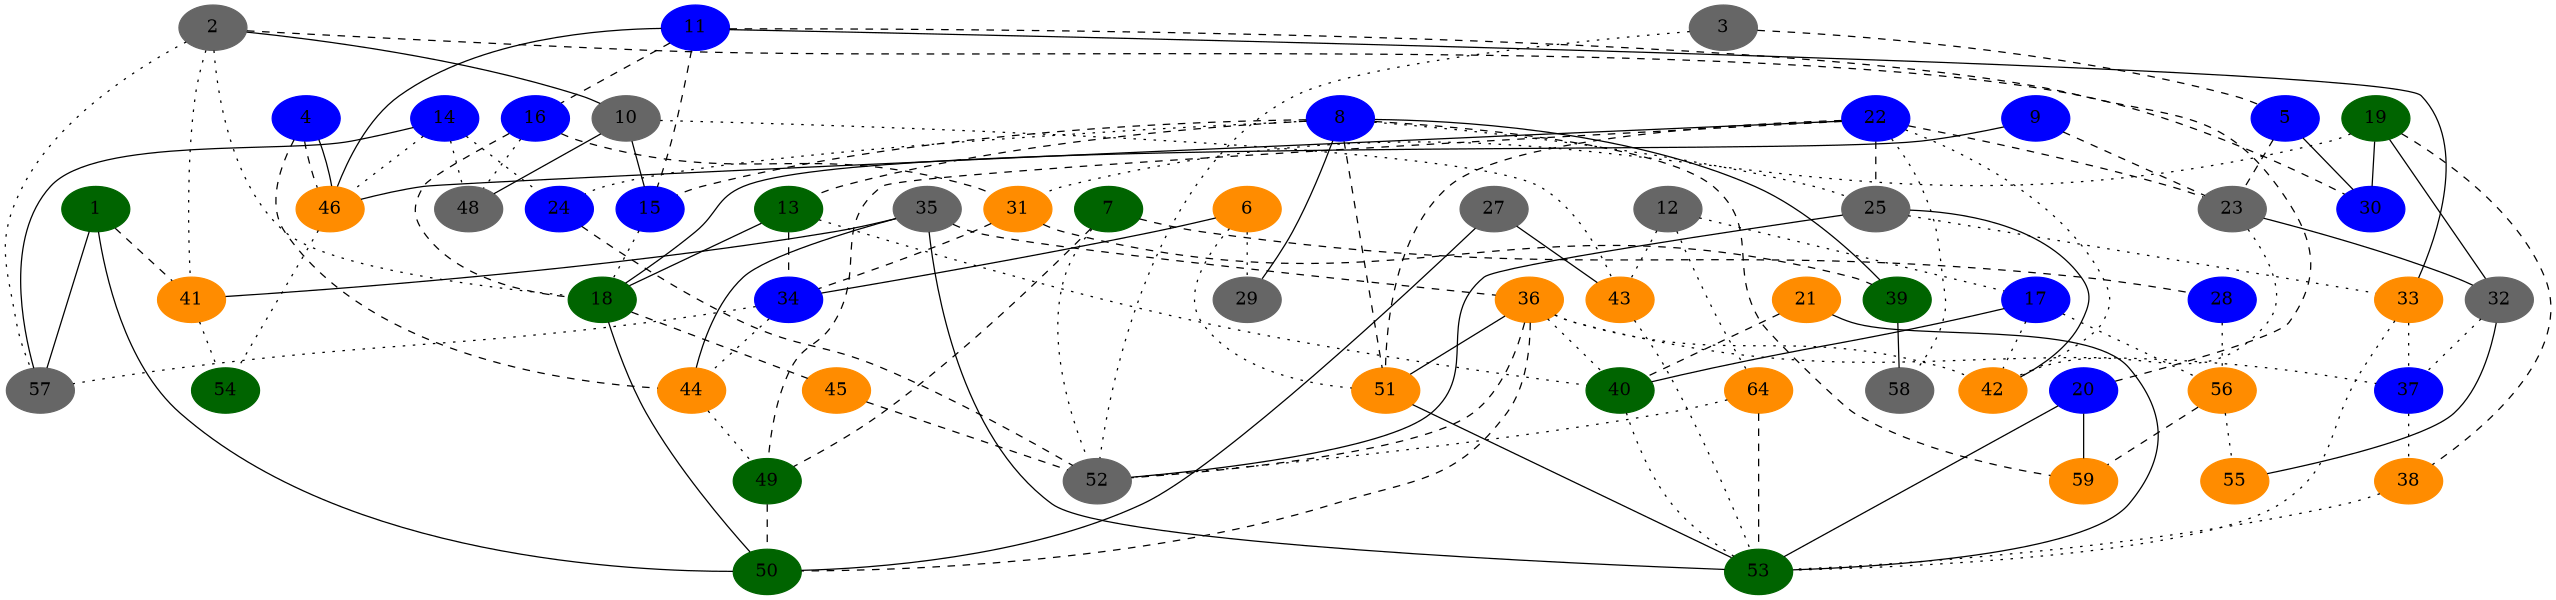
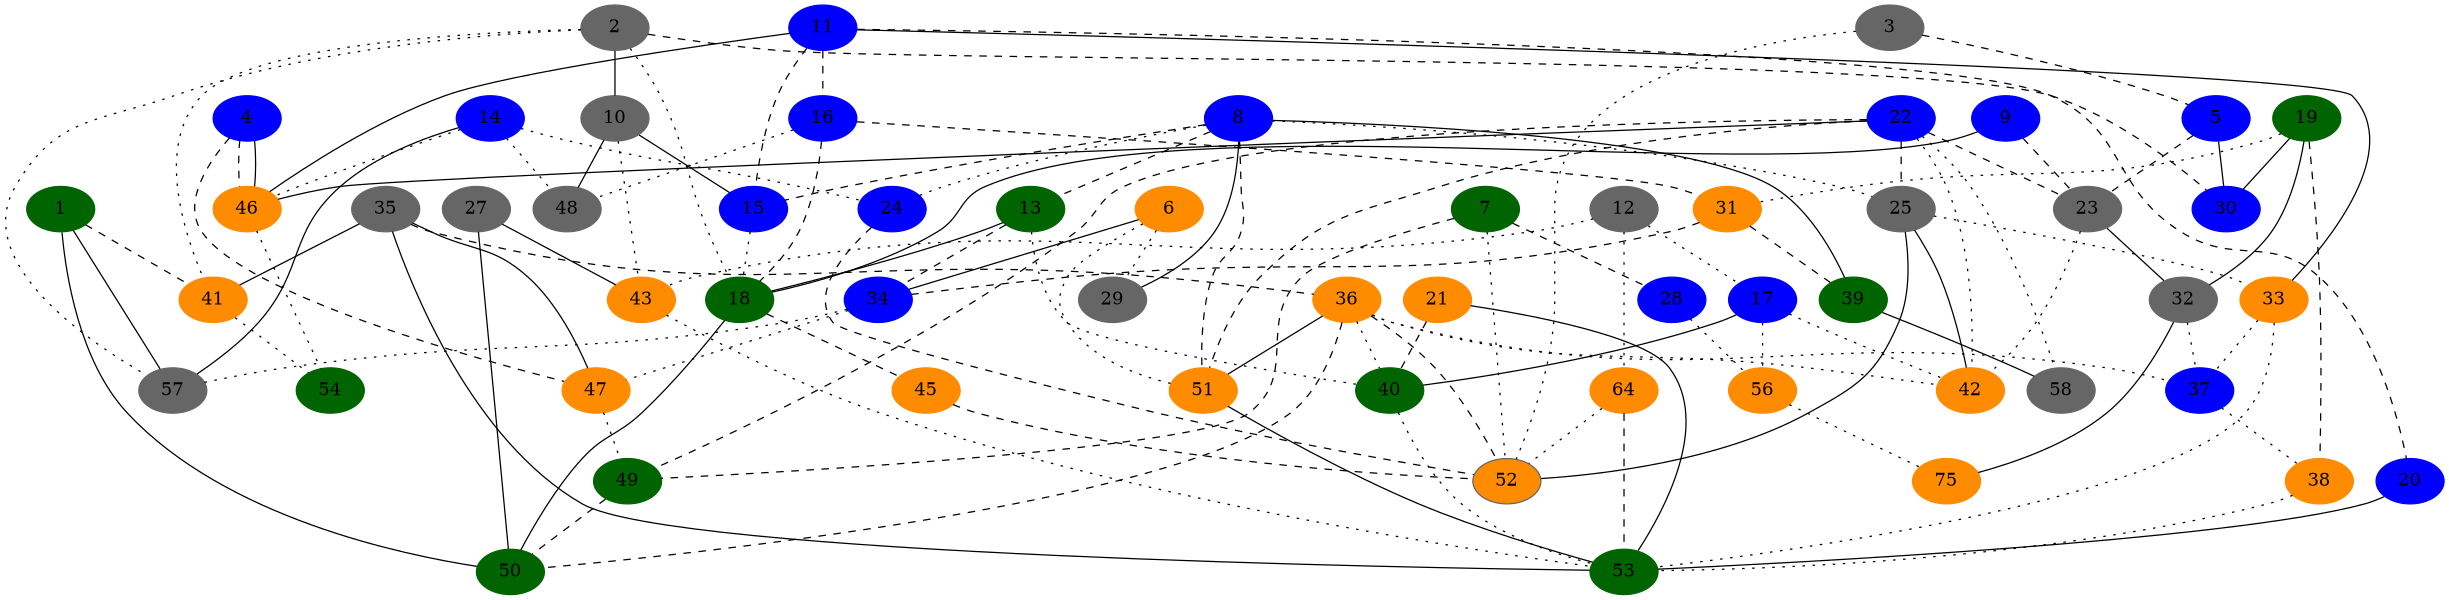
(692, 391) -> (596, 391)
(1097, 481) -> (1507, 481)
(2084, 481) -> none
(2235, 481) -> (1947, 481)
